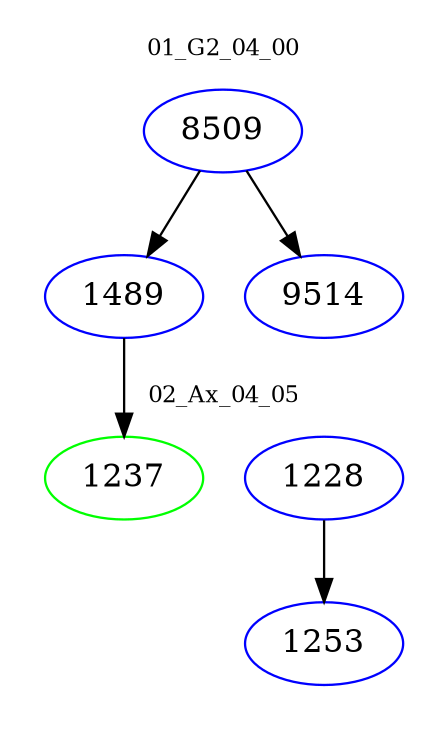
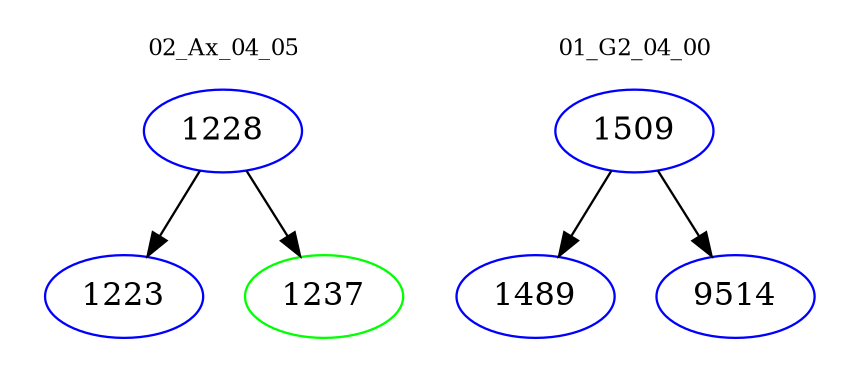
(223, 131) -> (634, 131)
(124, 389) -> (267, 203)
(324, 644) -> (124, 297)
